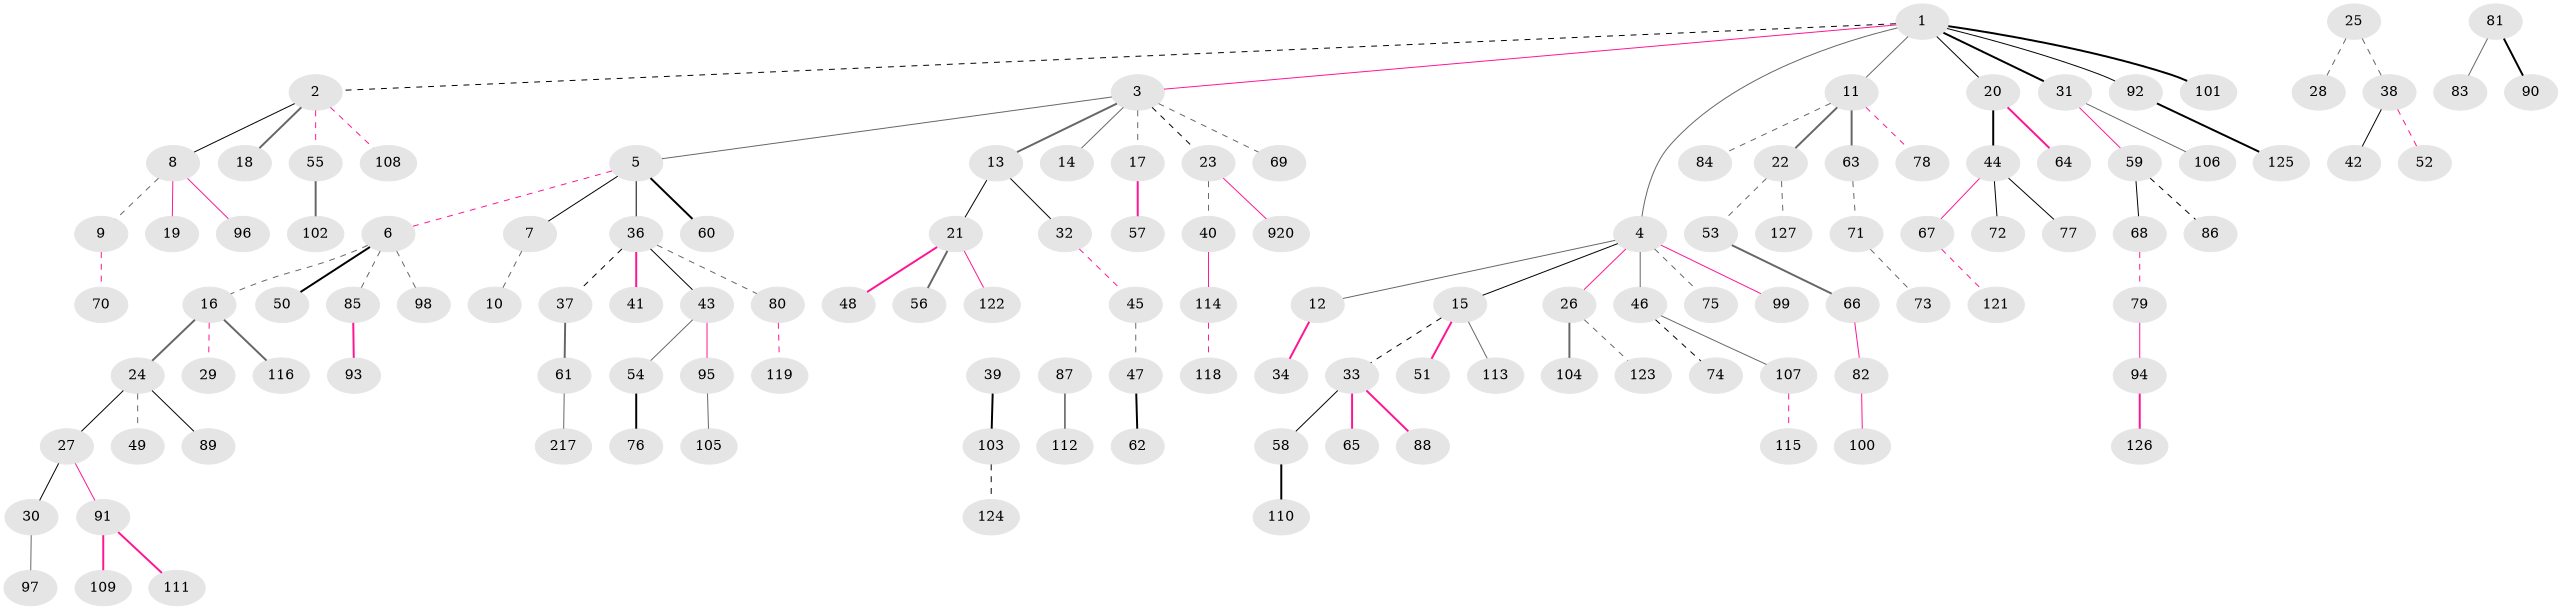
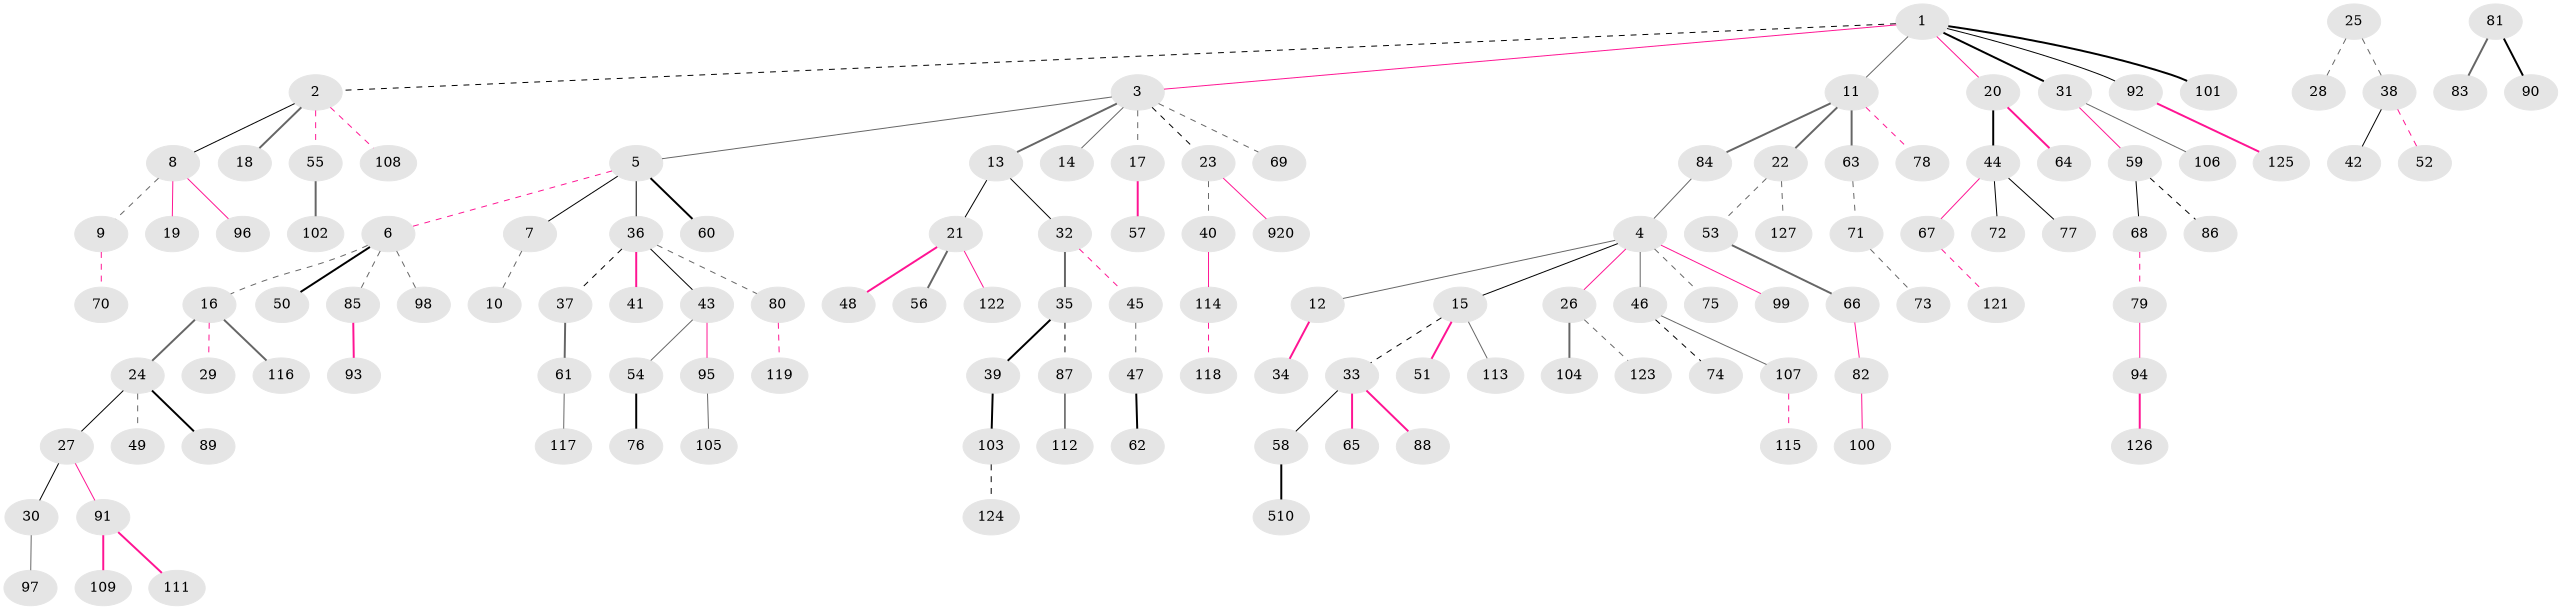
(1958, 57) -> (1958, 57)
(2478, 57) -> (2478, 57)
(1741, 89) -> (1673, 199)
(1779, 128) -> (1779, 128)
(2208, 128) -> (2208, 128)
none -> (1065, 305)
(173, 411) -> (173, 411)
(563, 446) -> (563, 446)
(1281, 517) -> (1281, 517)
